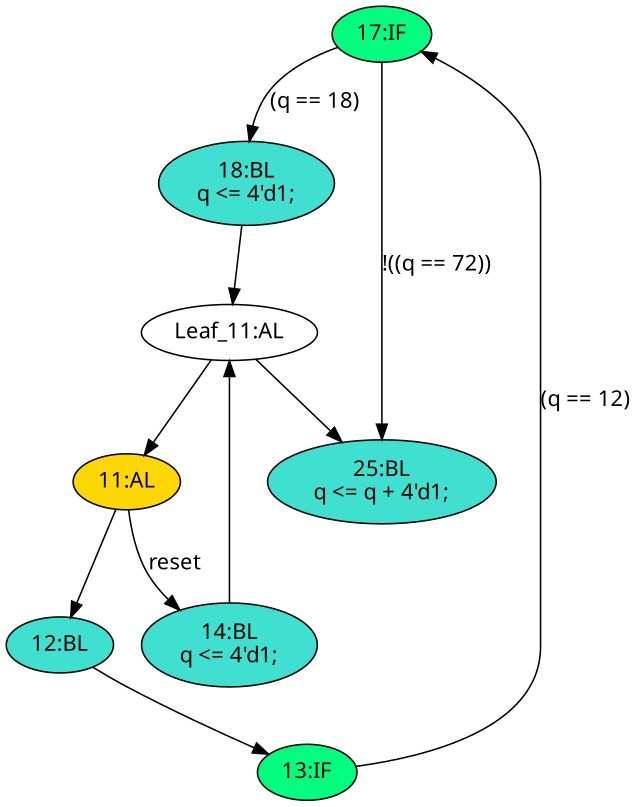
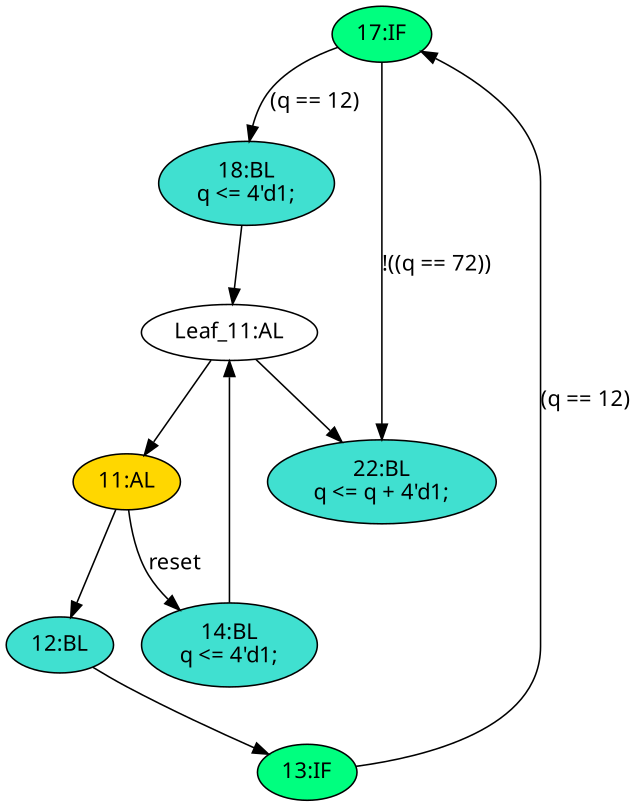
(315, 102) -> (315, 102)
(382, 482) -> (382, 482)
